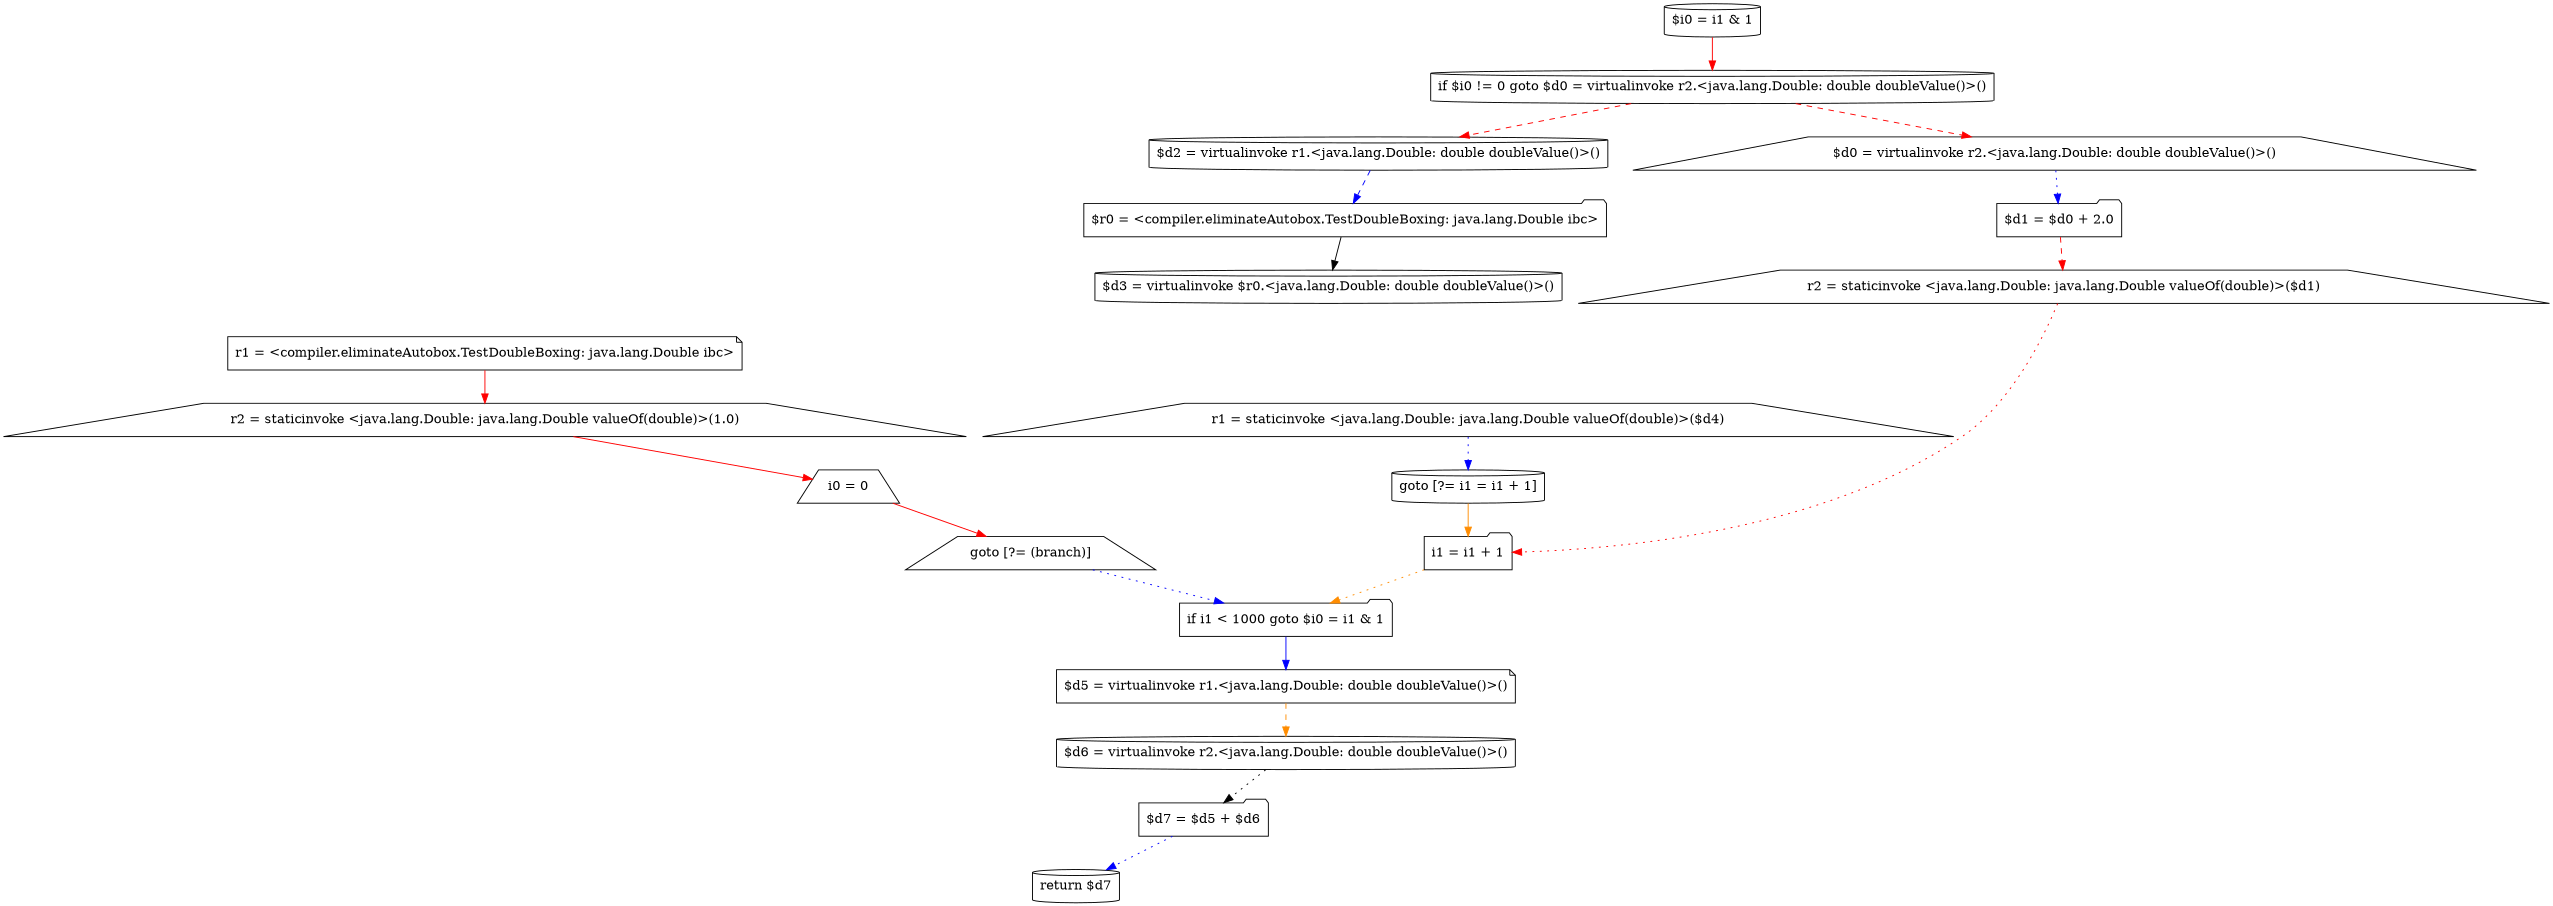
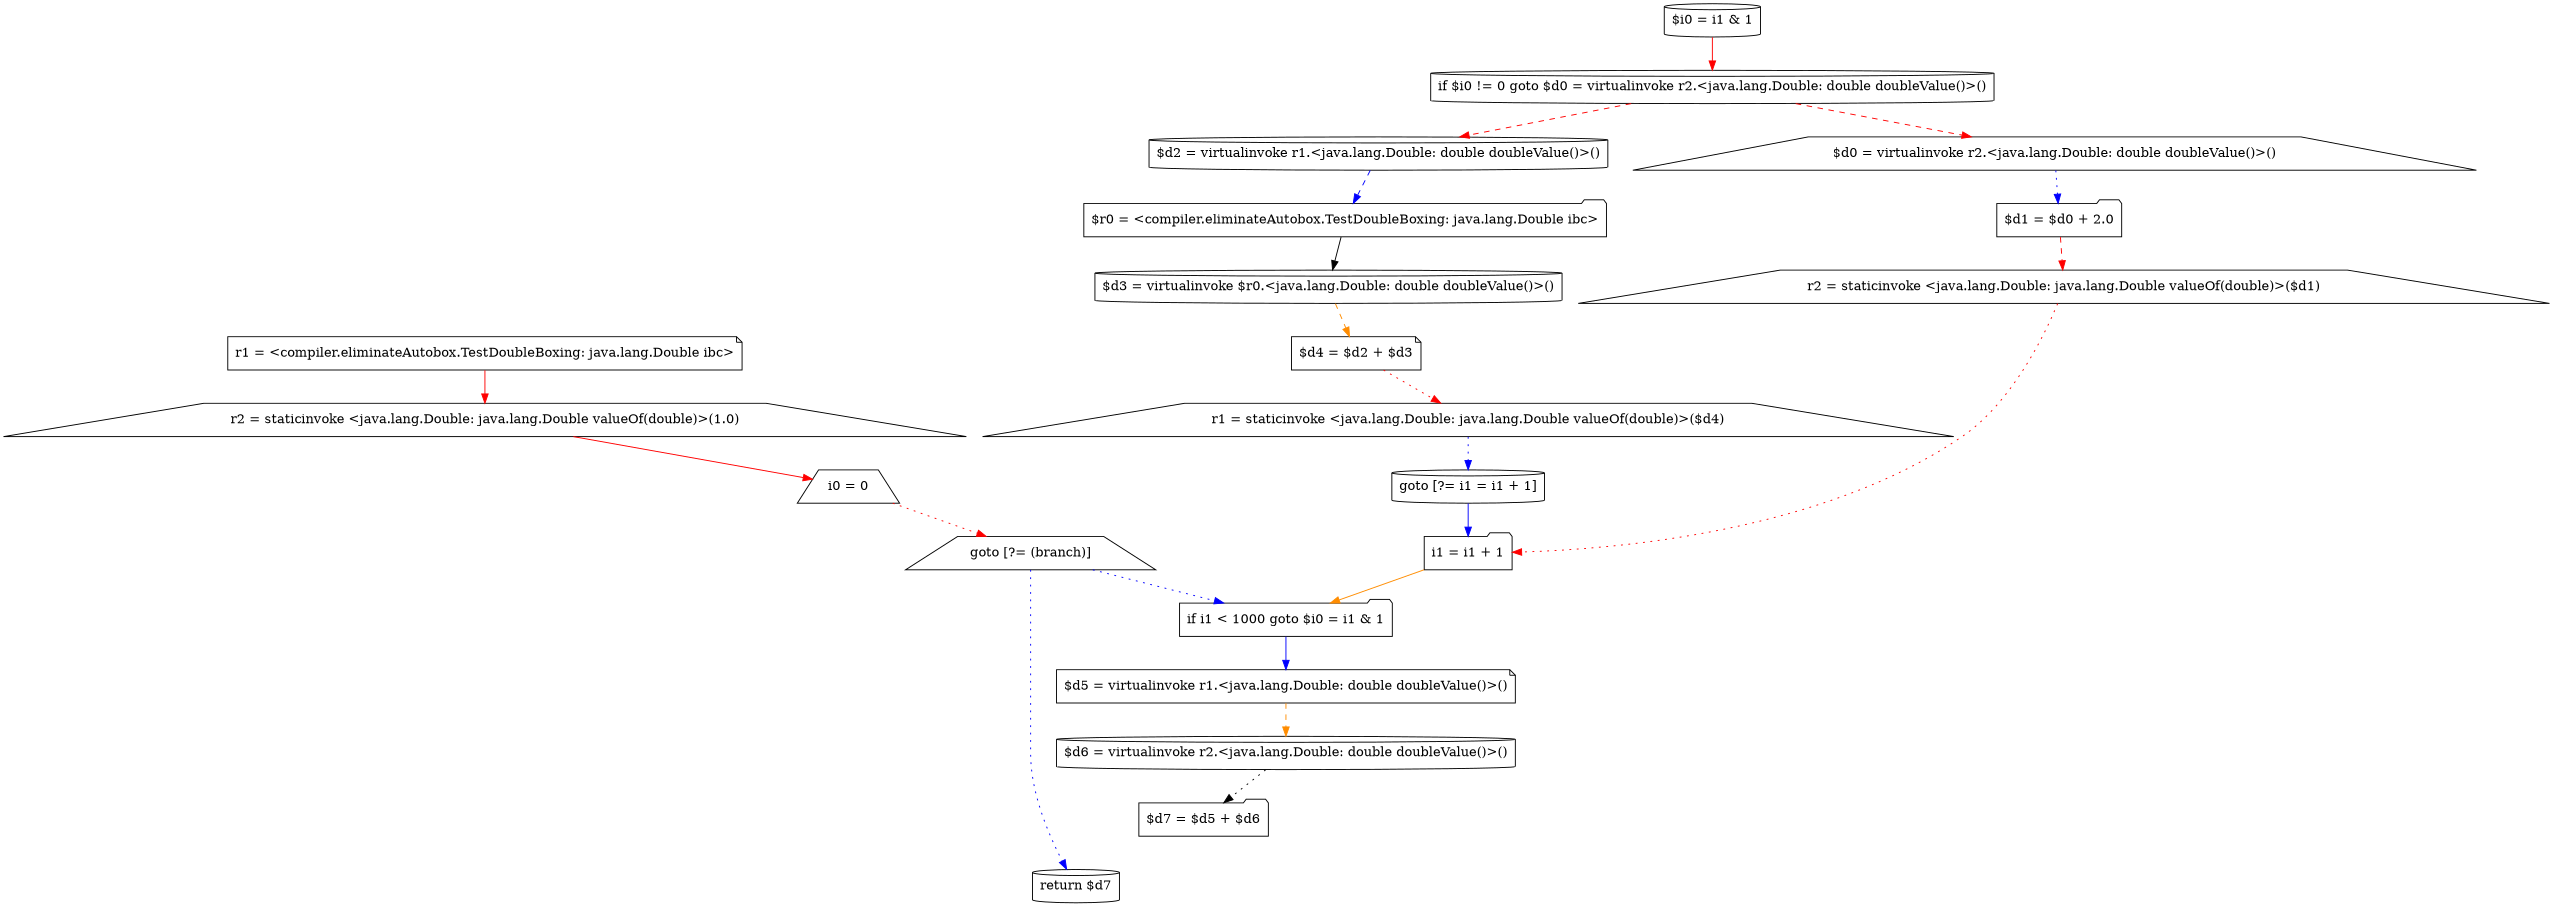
none -> (1356, 353)
(1468, 515) -> (1468, 515)
(935, 518) -> (935, 518)
(1382, 585) -> (1382, 585)
(1144, 851) -> (1031, 718)
